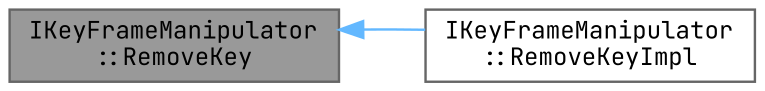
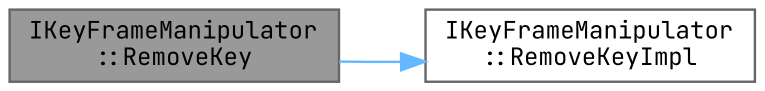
(394, 29) -> (370, 62)
